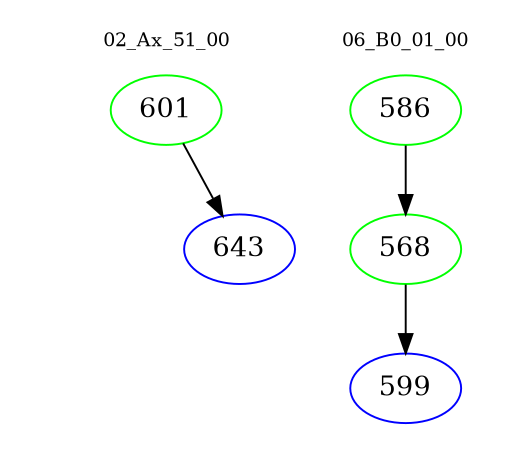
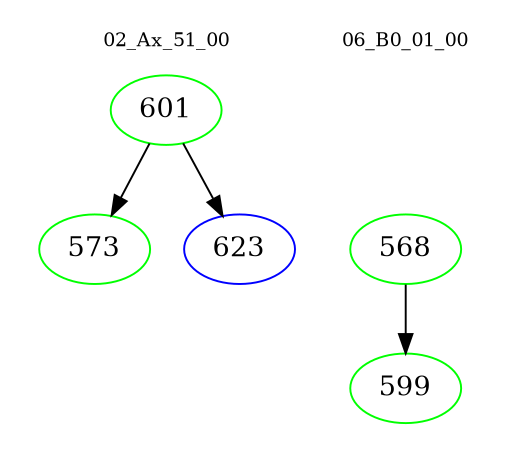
(406, 110) -> none
none -> (95, 249)
(240, 249) -> (240, 249)
(406, 388) -> (406, 388)
